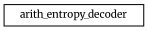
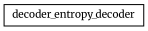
(74, 15) -> (74, 15)
